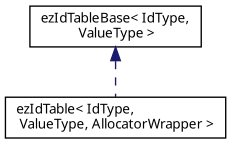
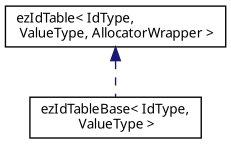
(116, 79) -> (116, 79)
